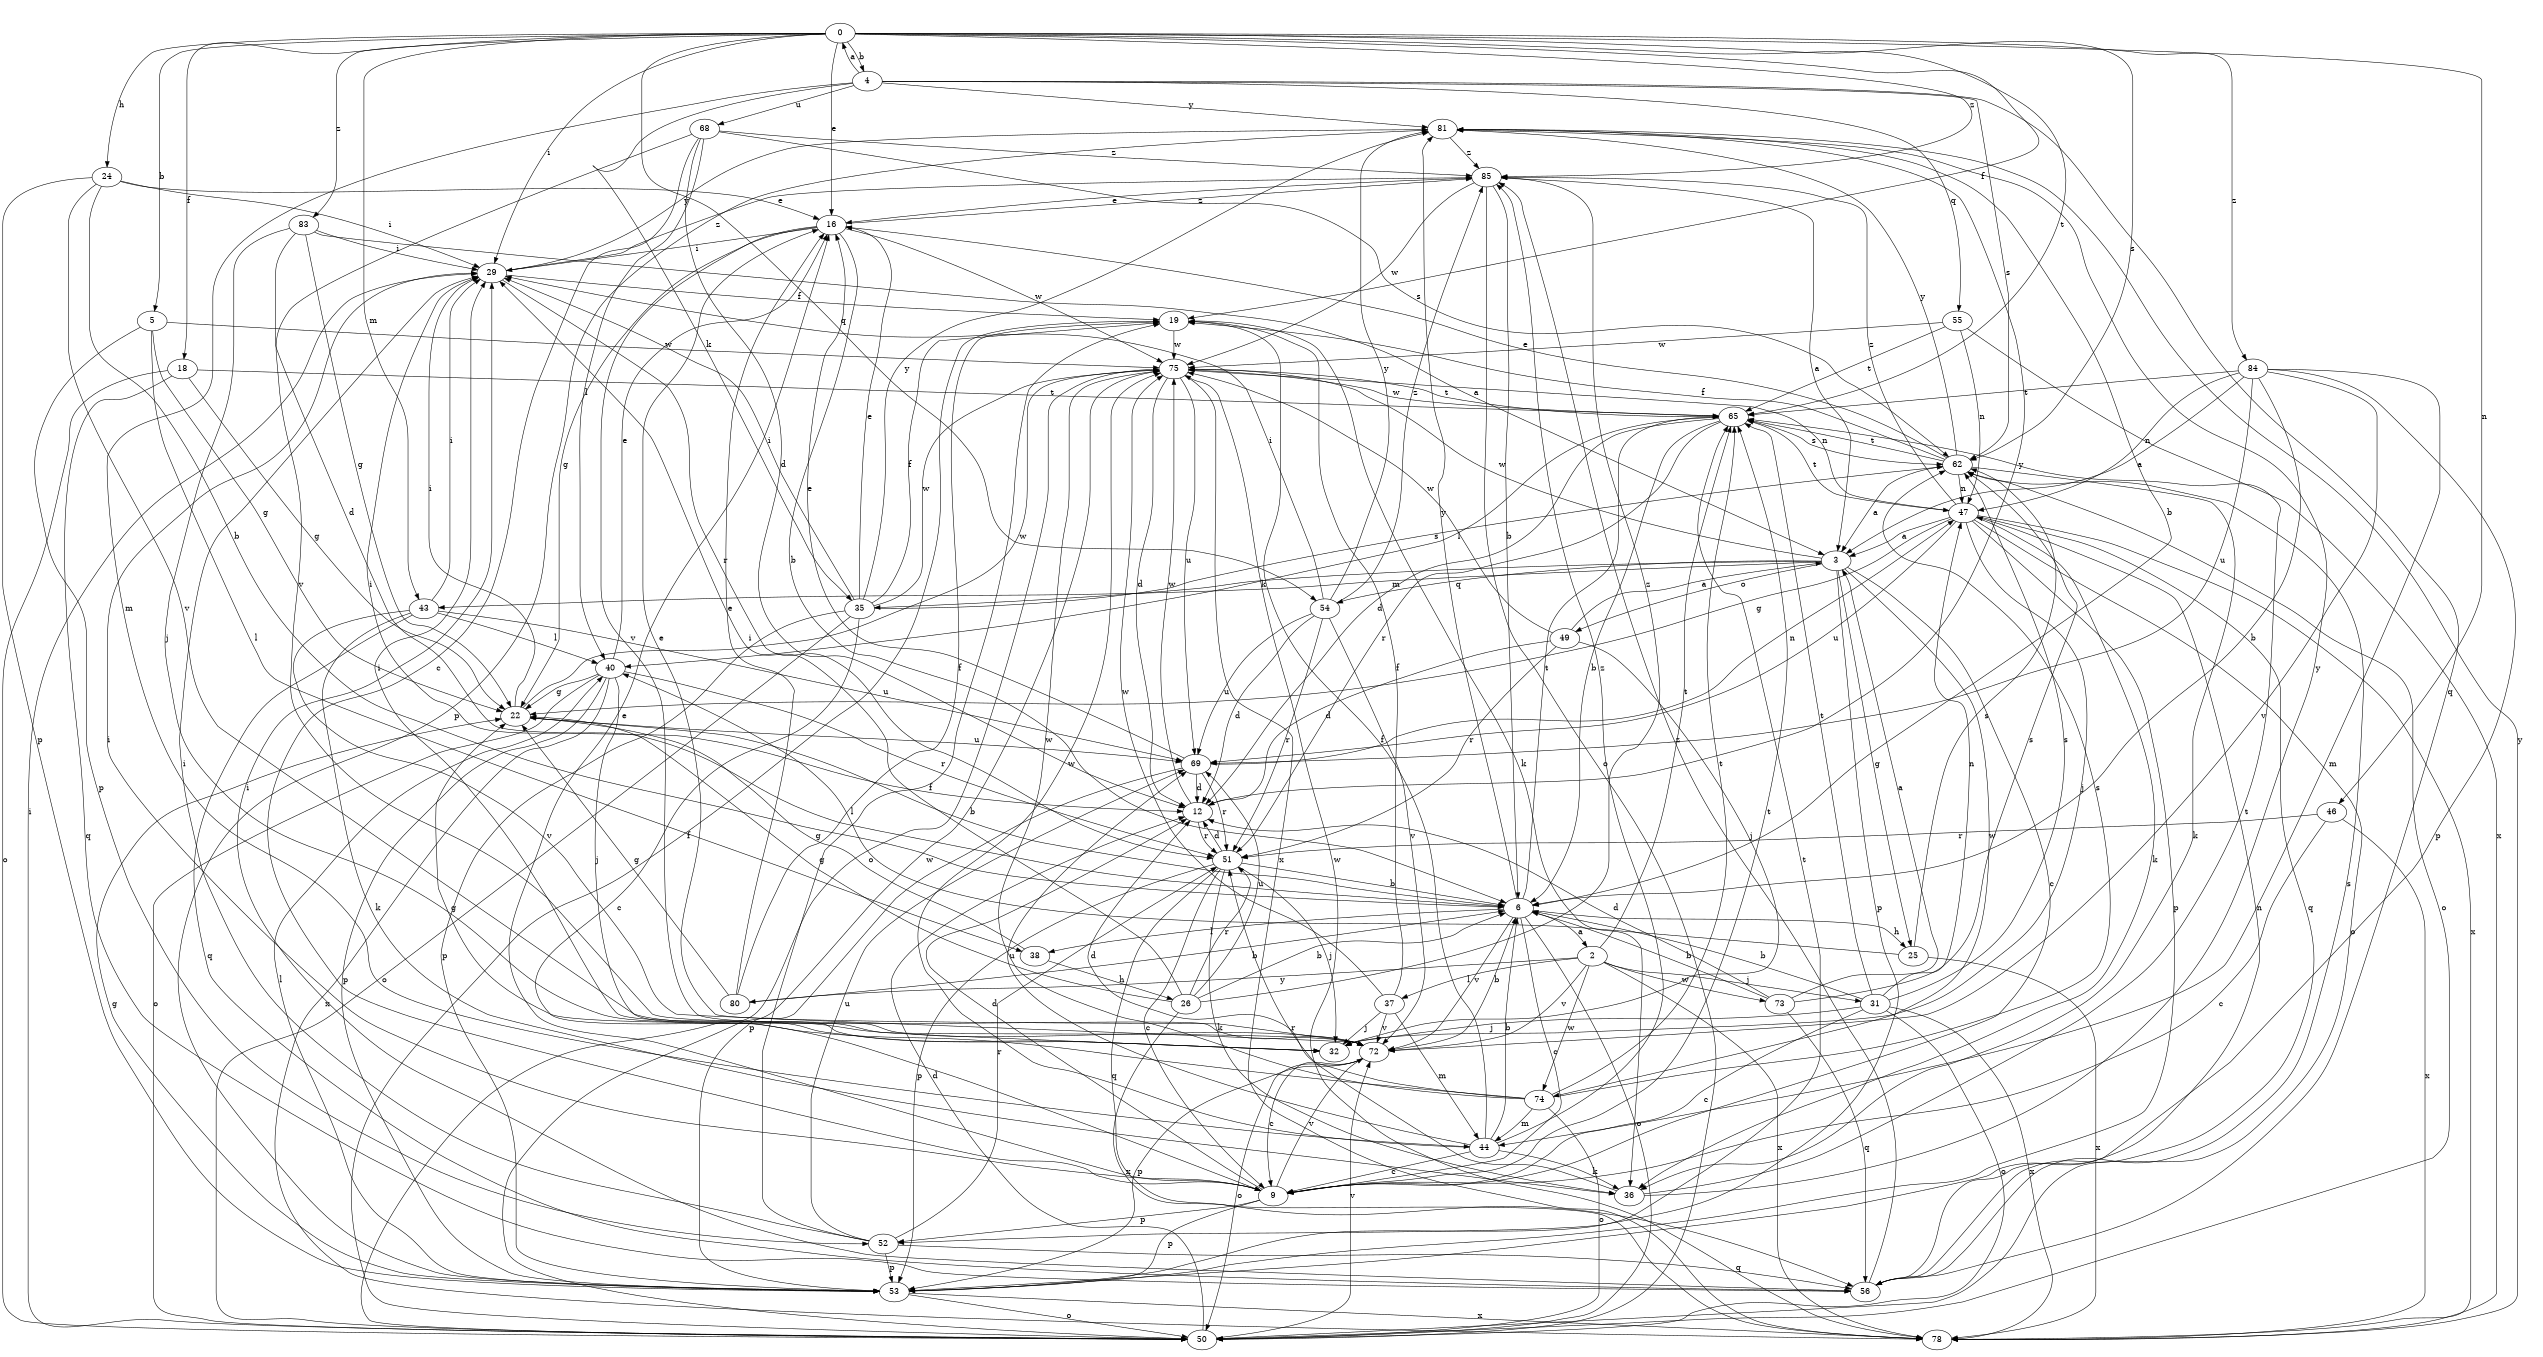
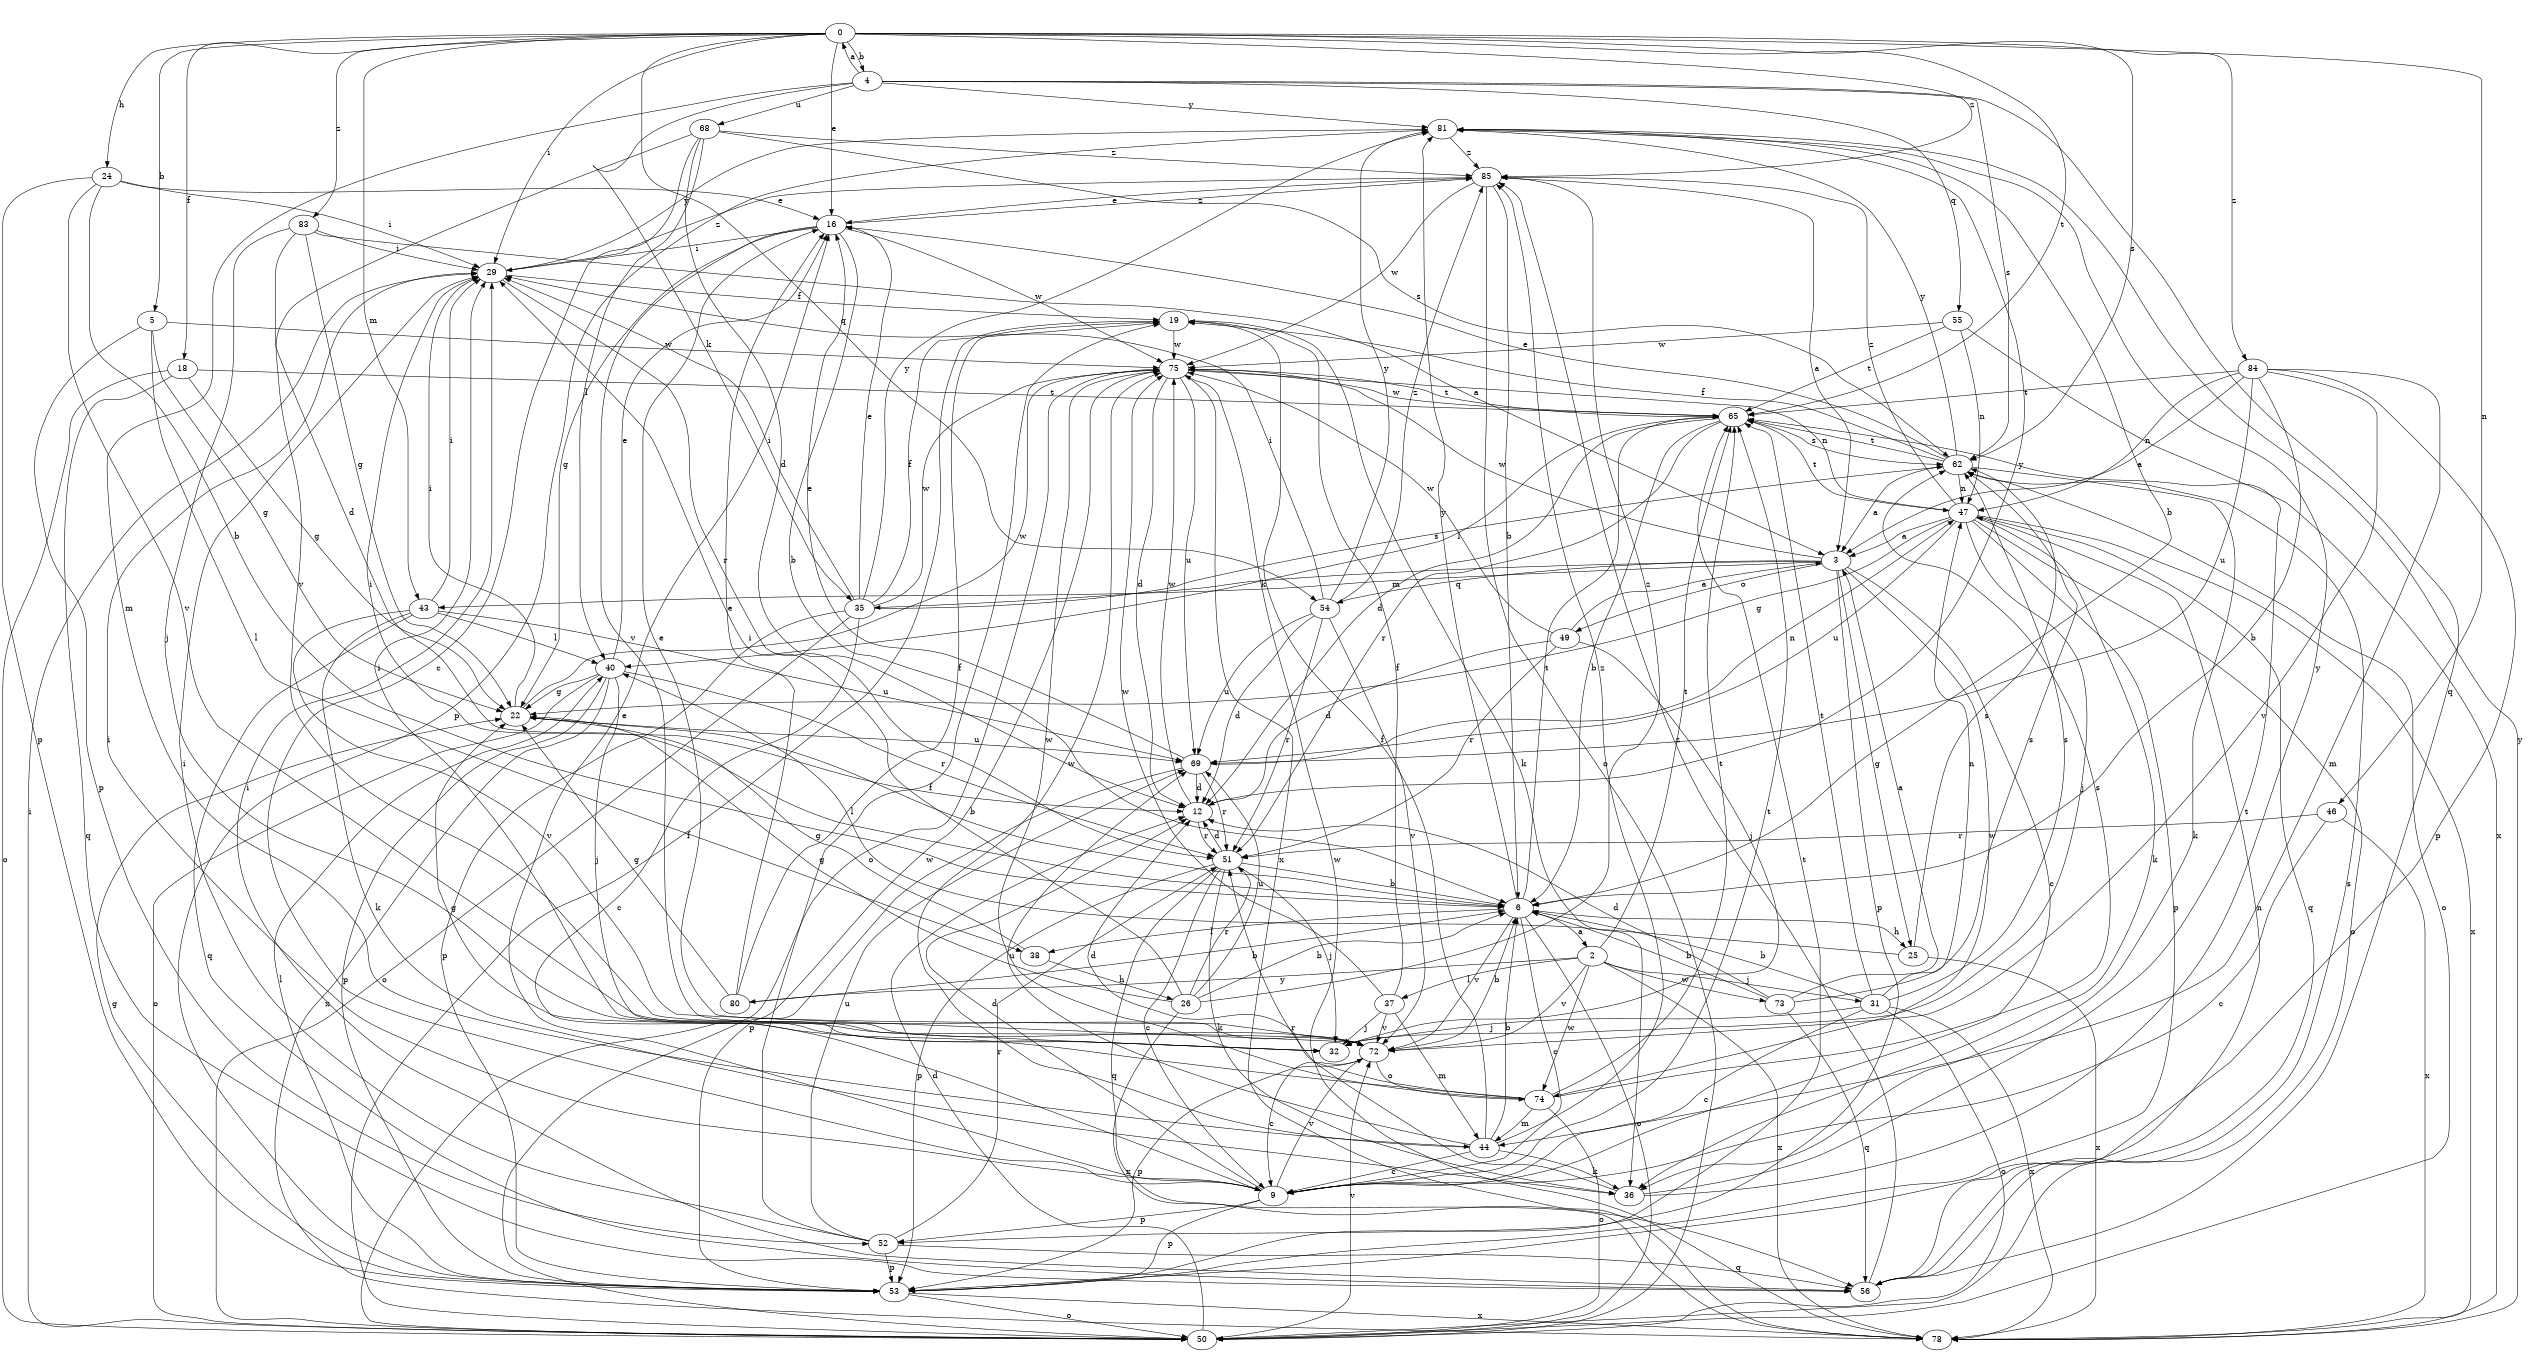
(1895, 73) -> none
(1245, 1155) -> (1441, 1094)
